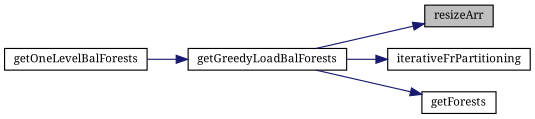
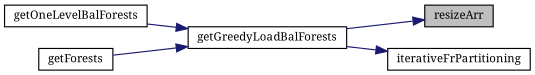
(363, 81) -> (145, 52)
